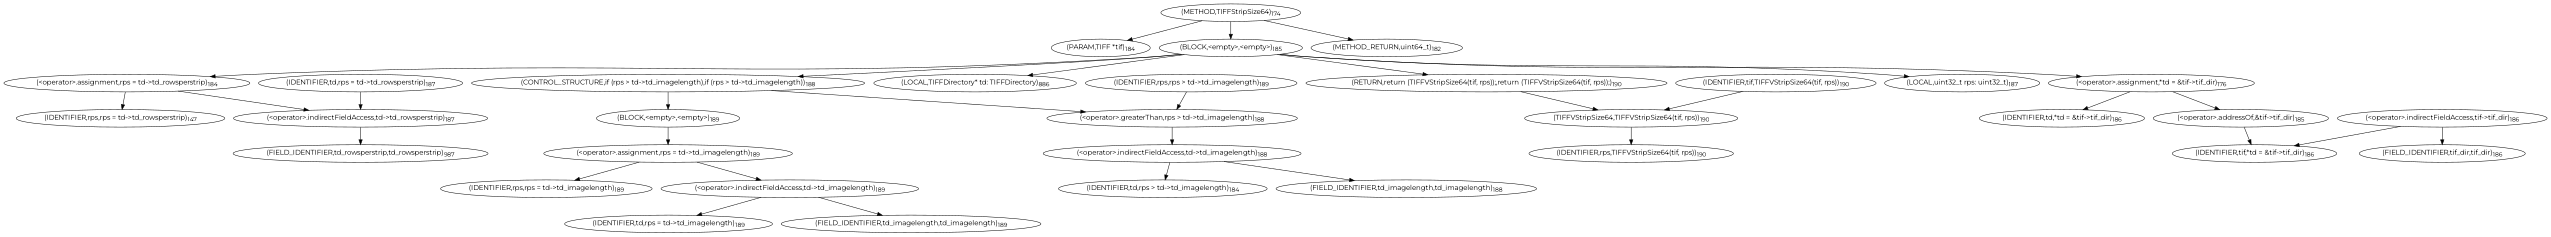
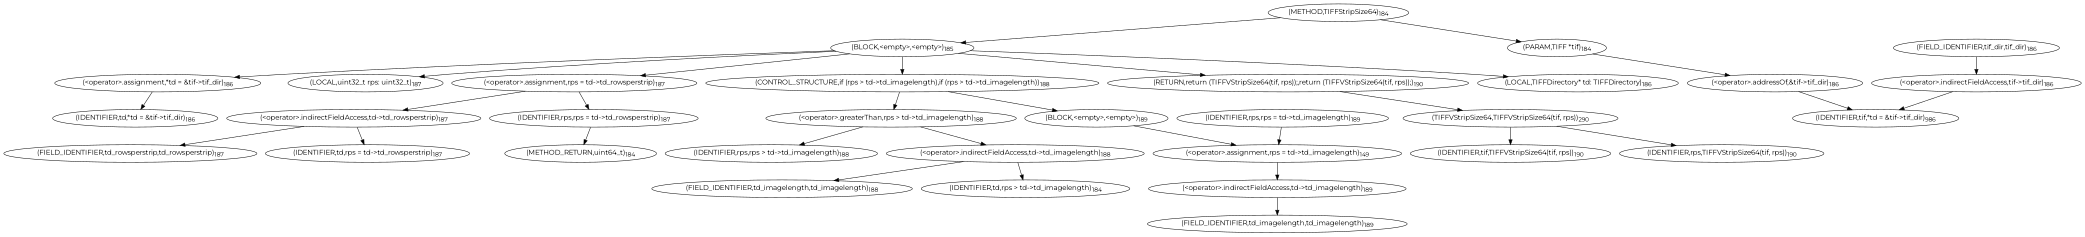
(1276, 12) -> (1384, 12)
(1306, 30) -> (588, 134)
(1436, 47) -> (630, 153)
(213, 82) -> (660, 82)
(1044, 82) -> (1647, 82)
(1264, 82) -> (844, 153)
(2222, 82) -> (228, 82)
(361, 98) -> (360, 134)
(1183, 99) -> (833, 135)
(1706, 100) -> (1511, 134)
(2194, 100) -> (1659, 64)
(192, 118) -> (665, 118)
(1705, 118) -> (1584, 118)
(2300, 118) -> (1834, 82)
(2442, 134) -> (1976, 63)
(449, 153) -> (219, 153)
(755, 153) -> (1364, 153)
(2309, 153) -> (1930, 118)
(609, 170) -> (1280, 134)
(669, 224) -> none
